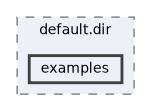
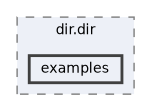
(76, 31) -> (76, 31)
